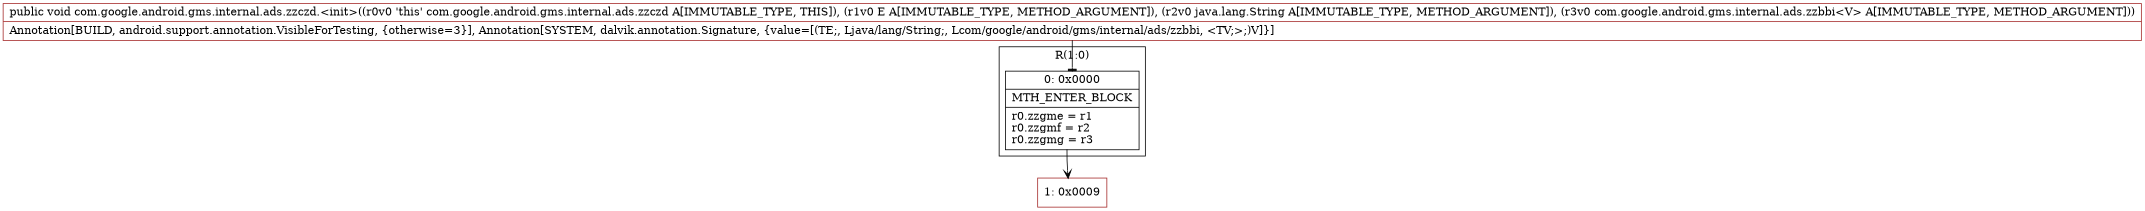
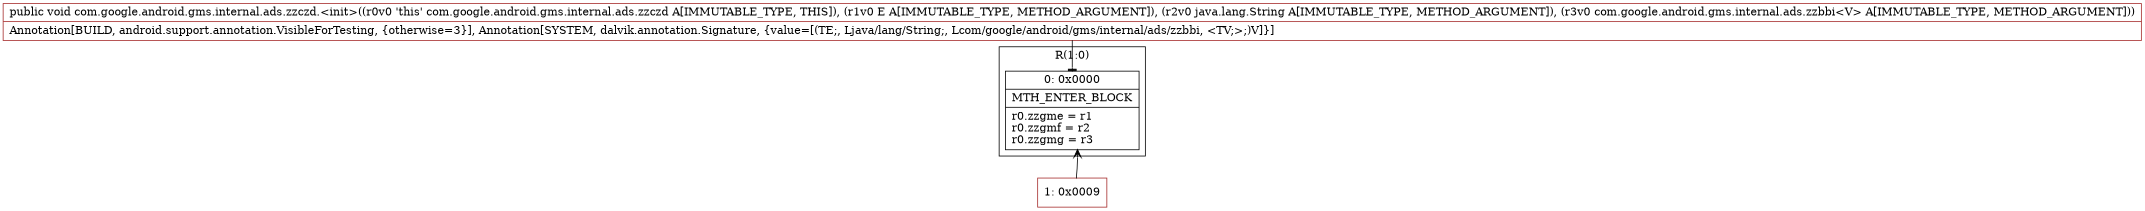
(1067, 161) -> (1077, 168)
